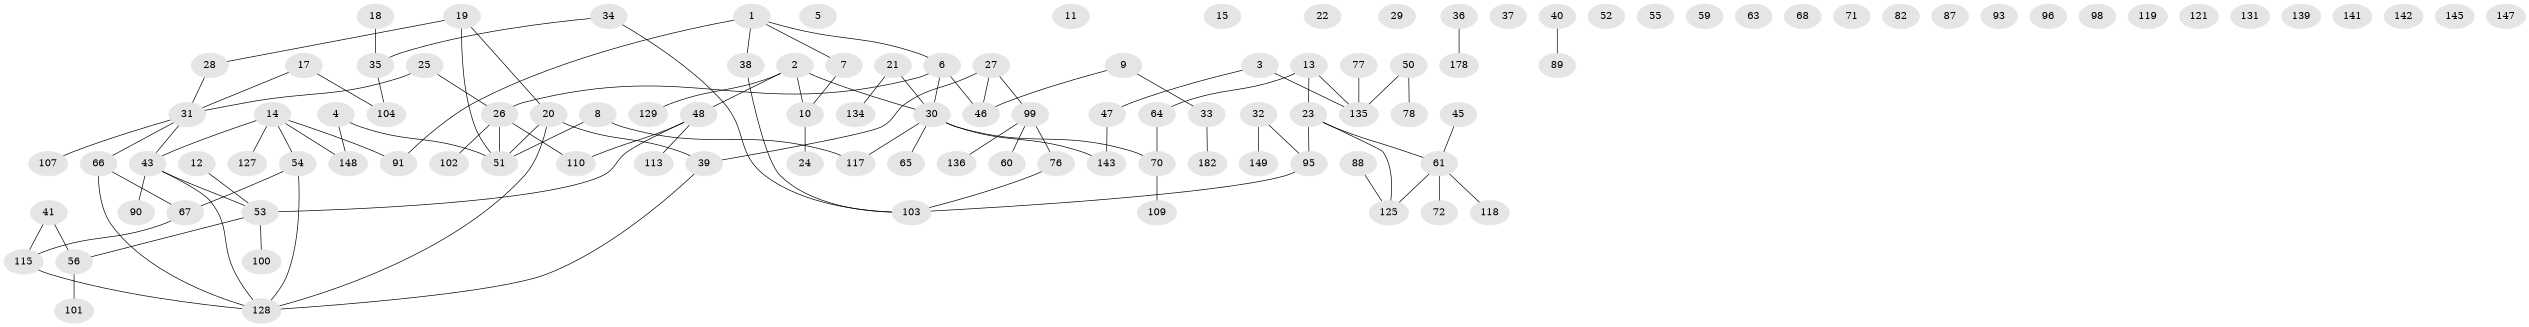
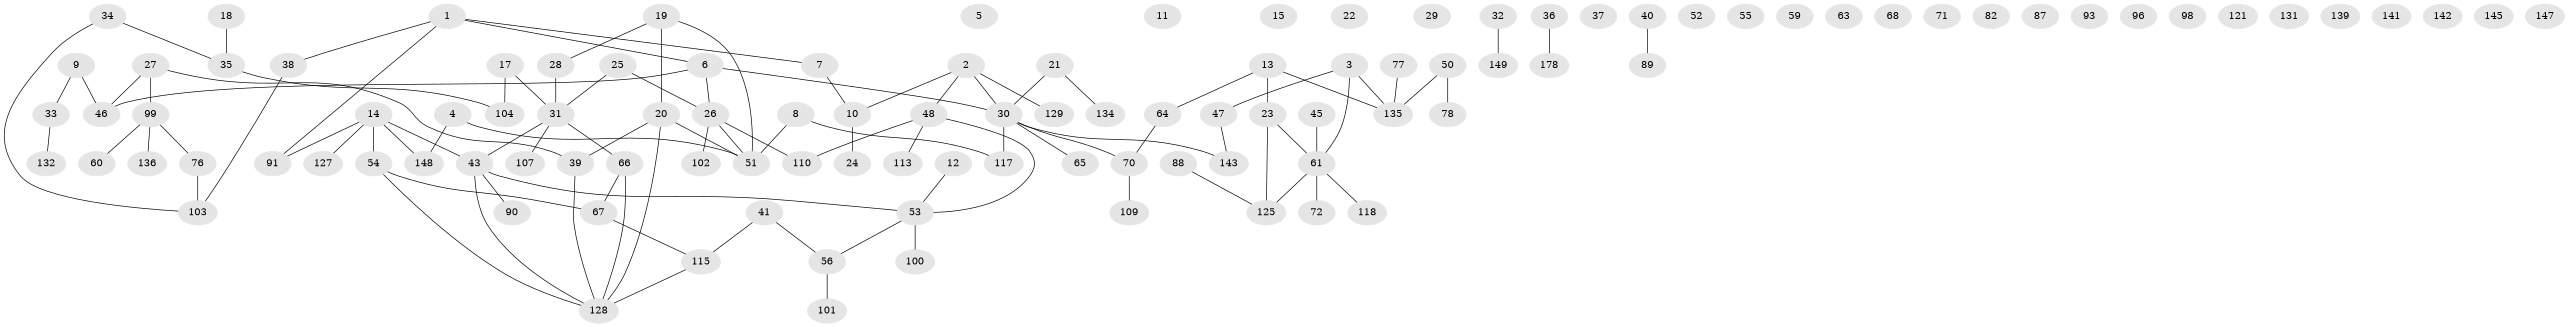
(2148, 16) -> none
none -> (1344, 118)
(1207, 164) -> (46, 164)
(1309, 164) -> none
